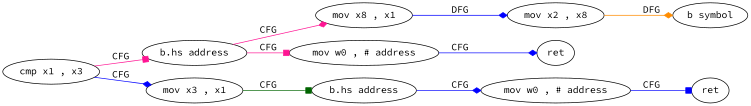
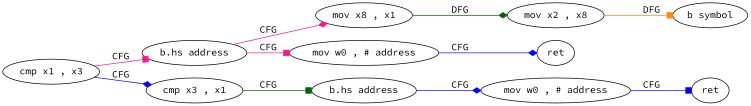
(456, 15) -> (456, 15)
(634, 15) -> (635, 15)
(194, 90) -> (194, 90)
